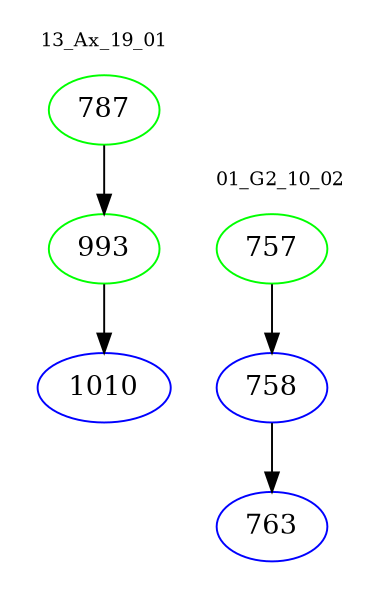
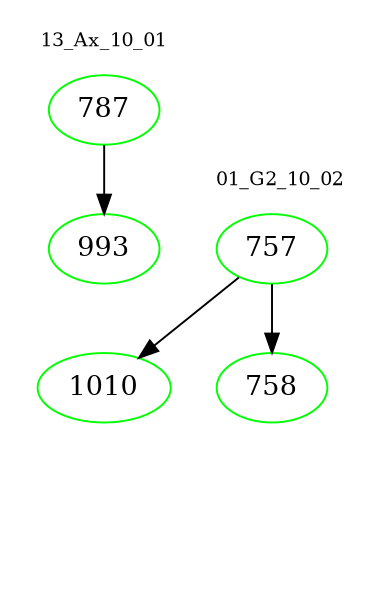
(104, 41) -> (104, 41)
(104, 309) -> (213, 298)
(104, 388) -> (104, 388)
(272, 388) -> (272, 388)
(272, 527) -> none
